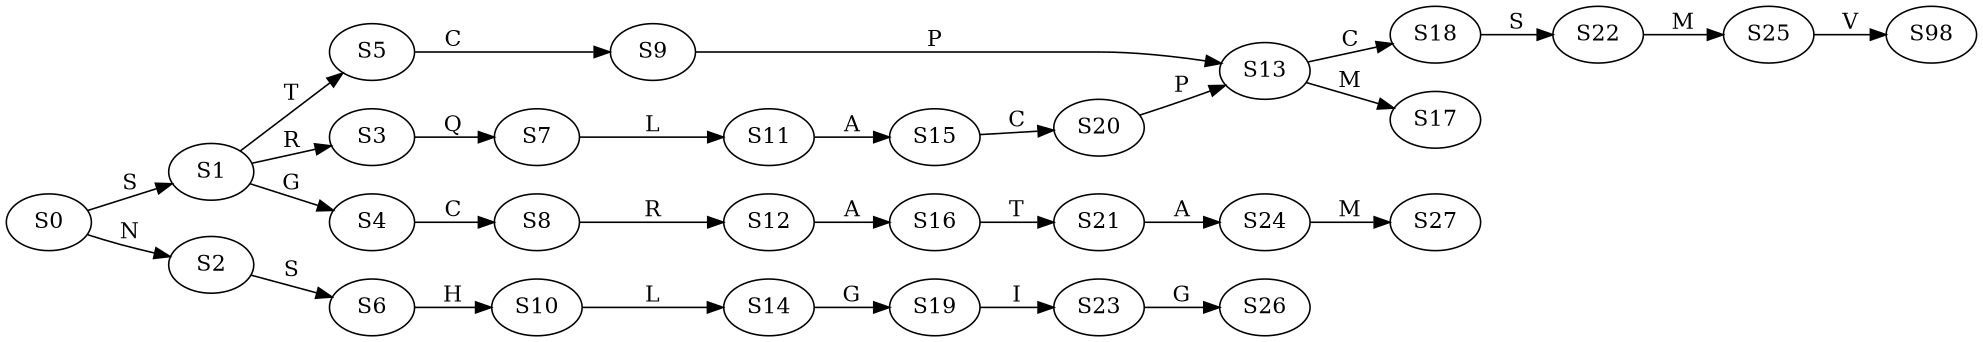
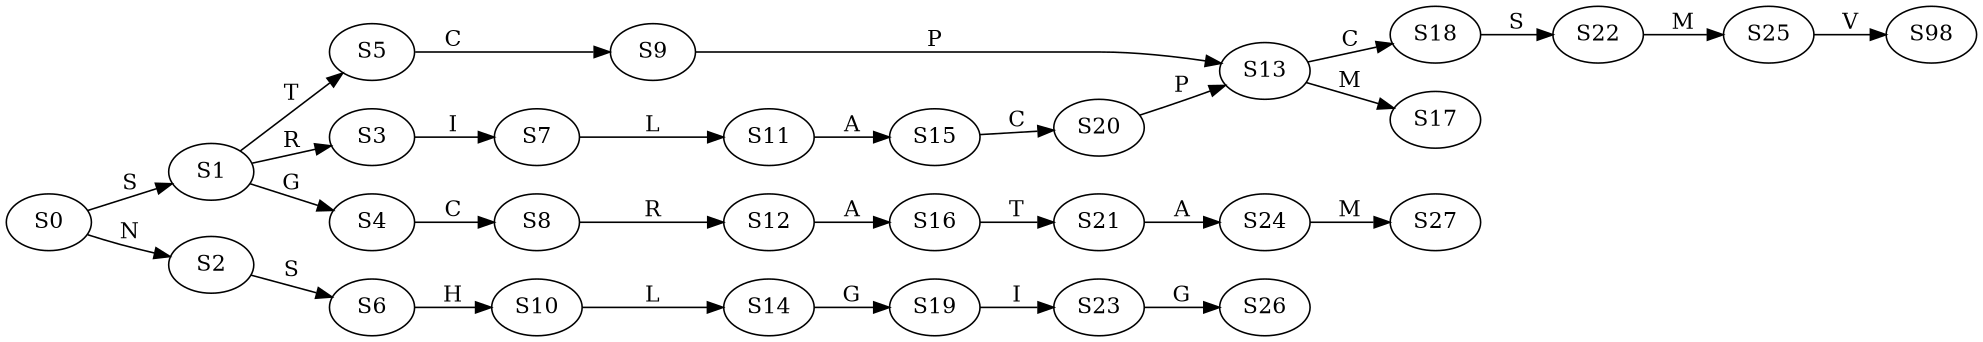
(453, 125) -> (453, 125)
